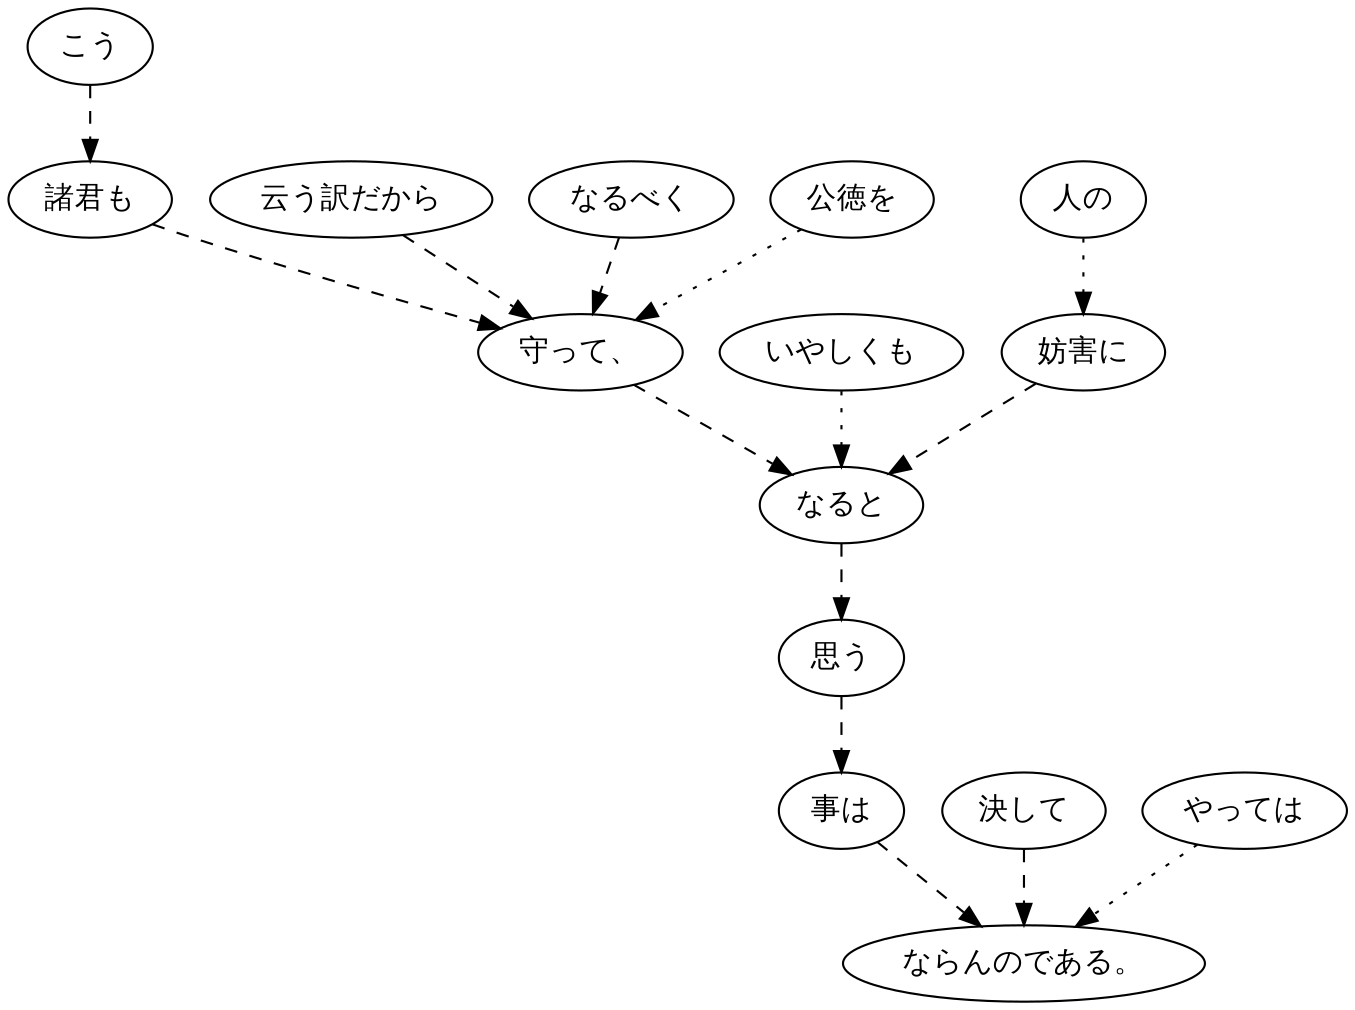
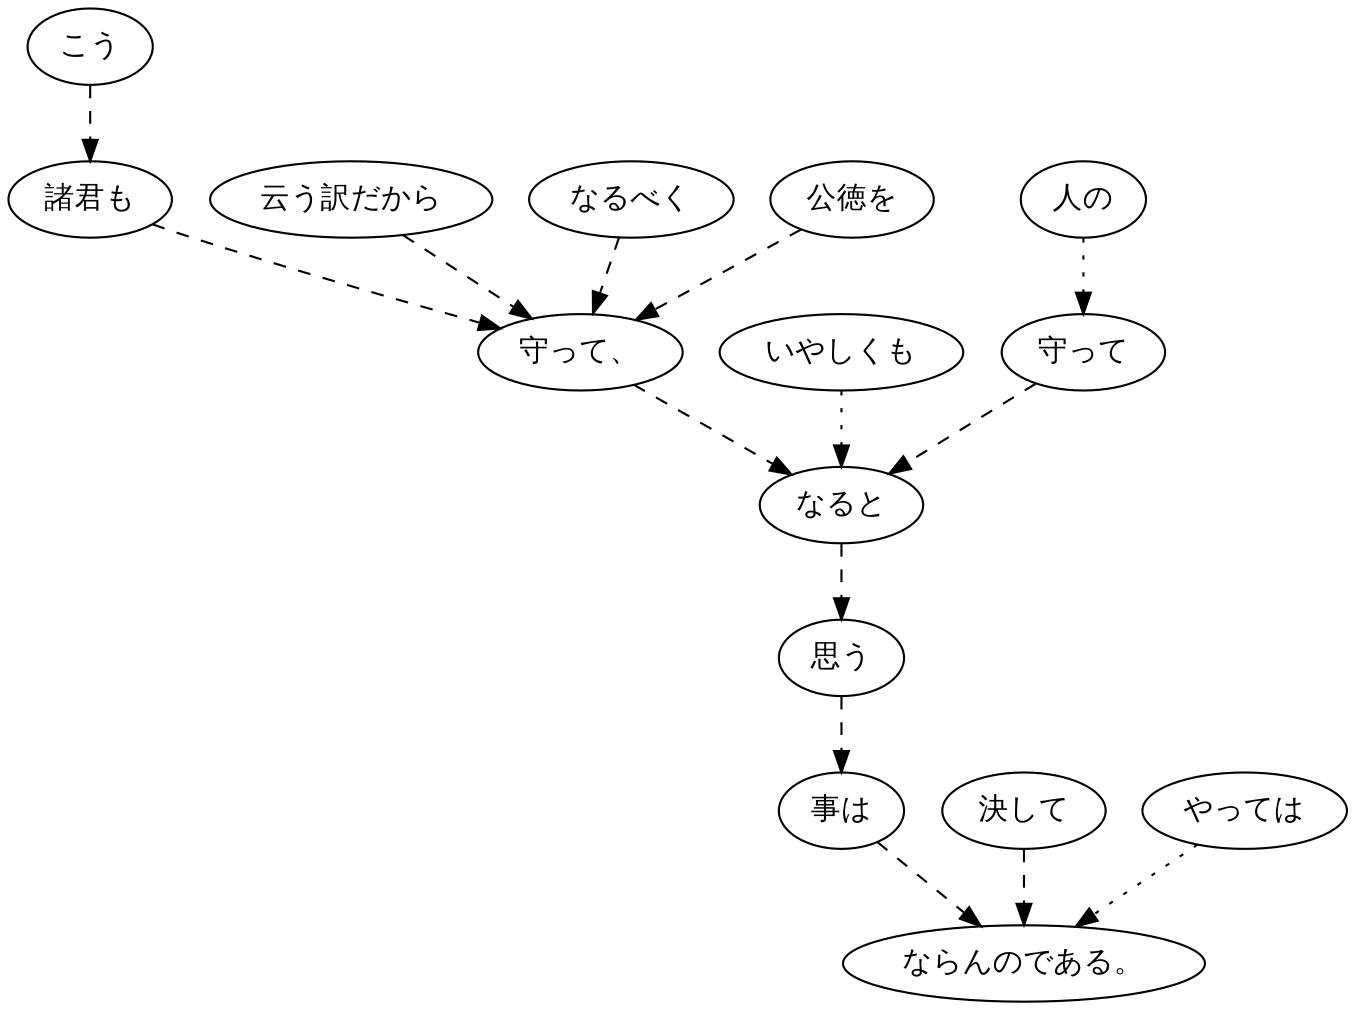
(728, 269) -> (728, 269)
(1083, 352) -> (1083, 352)
